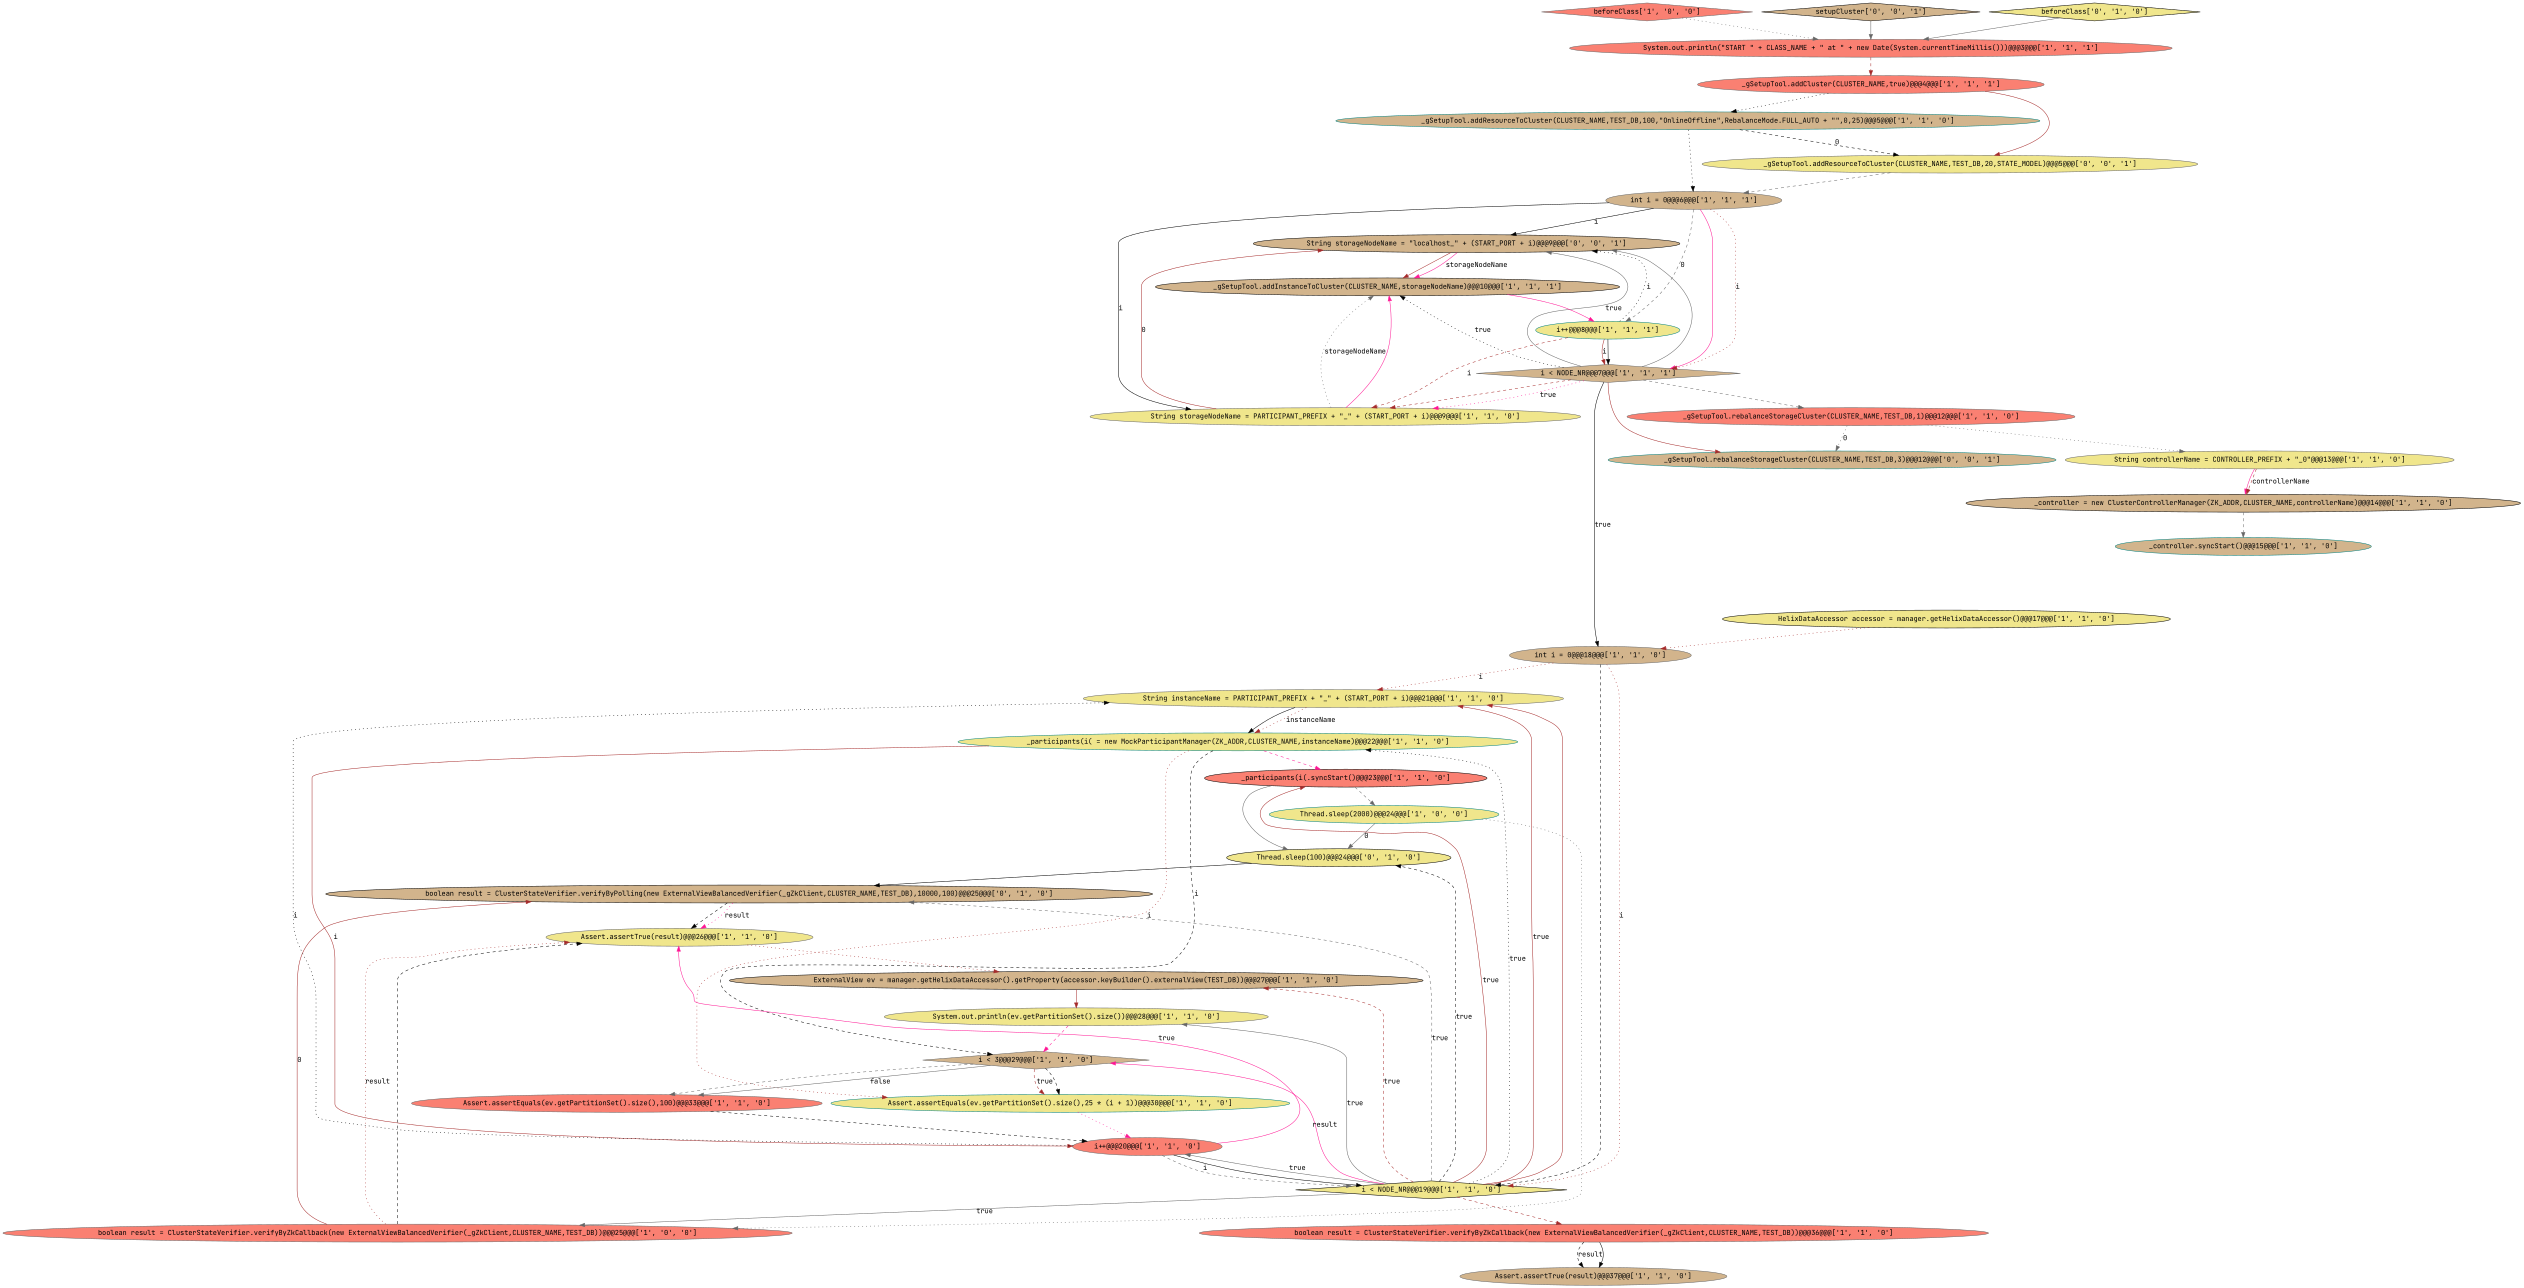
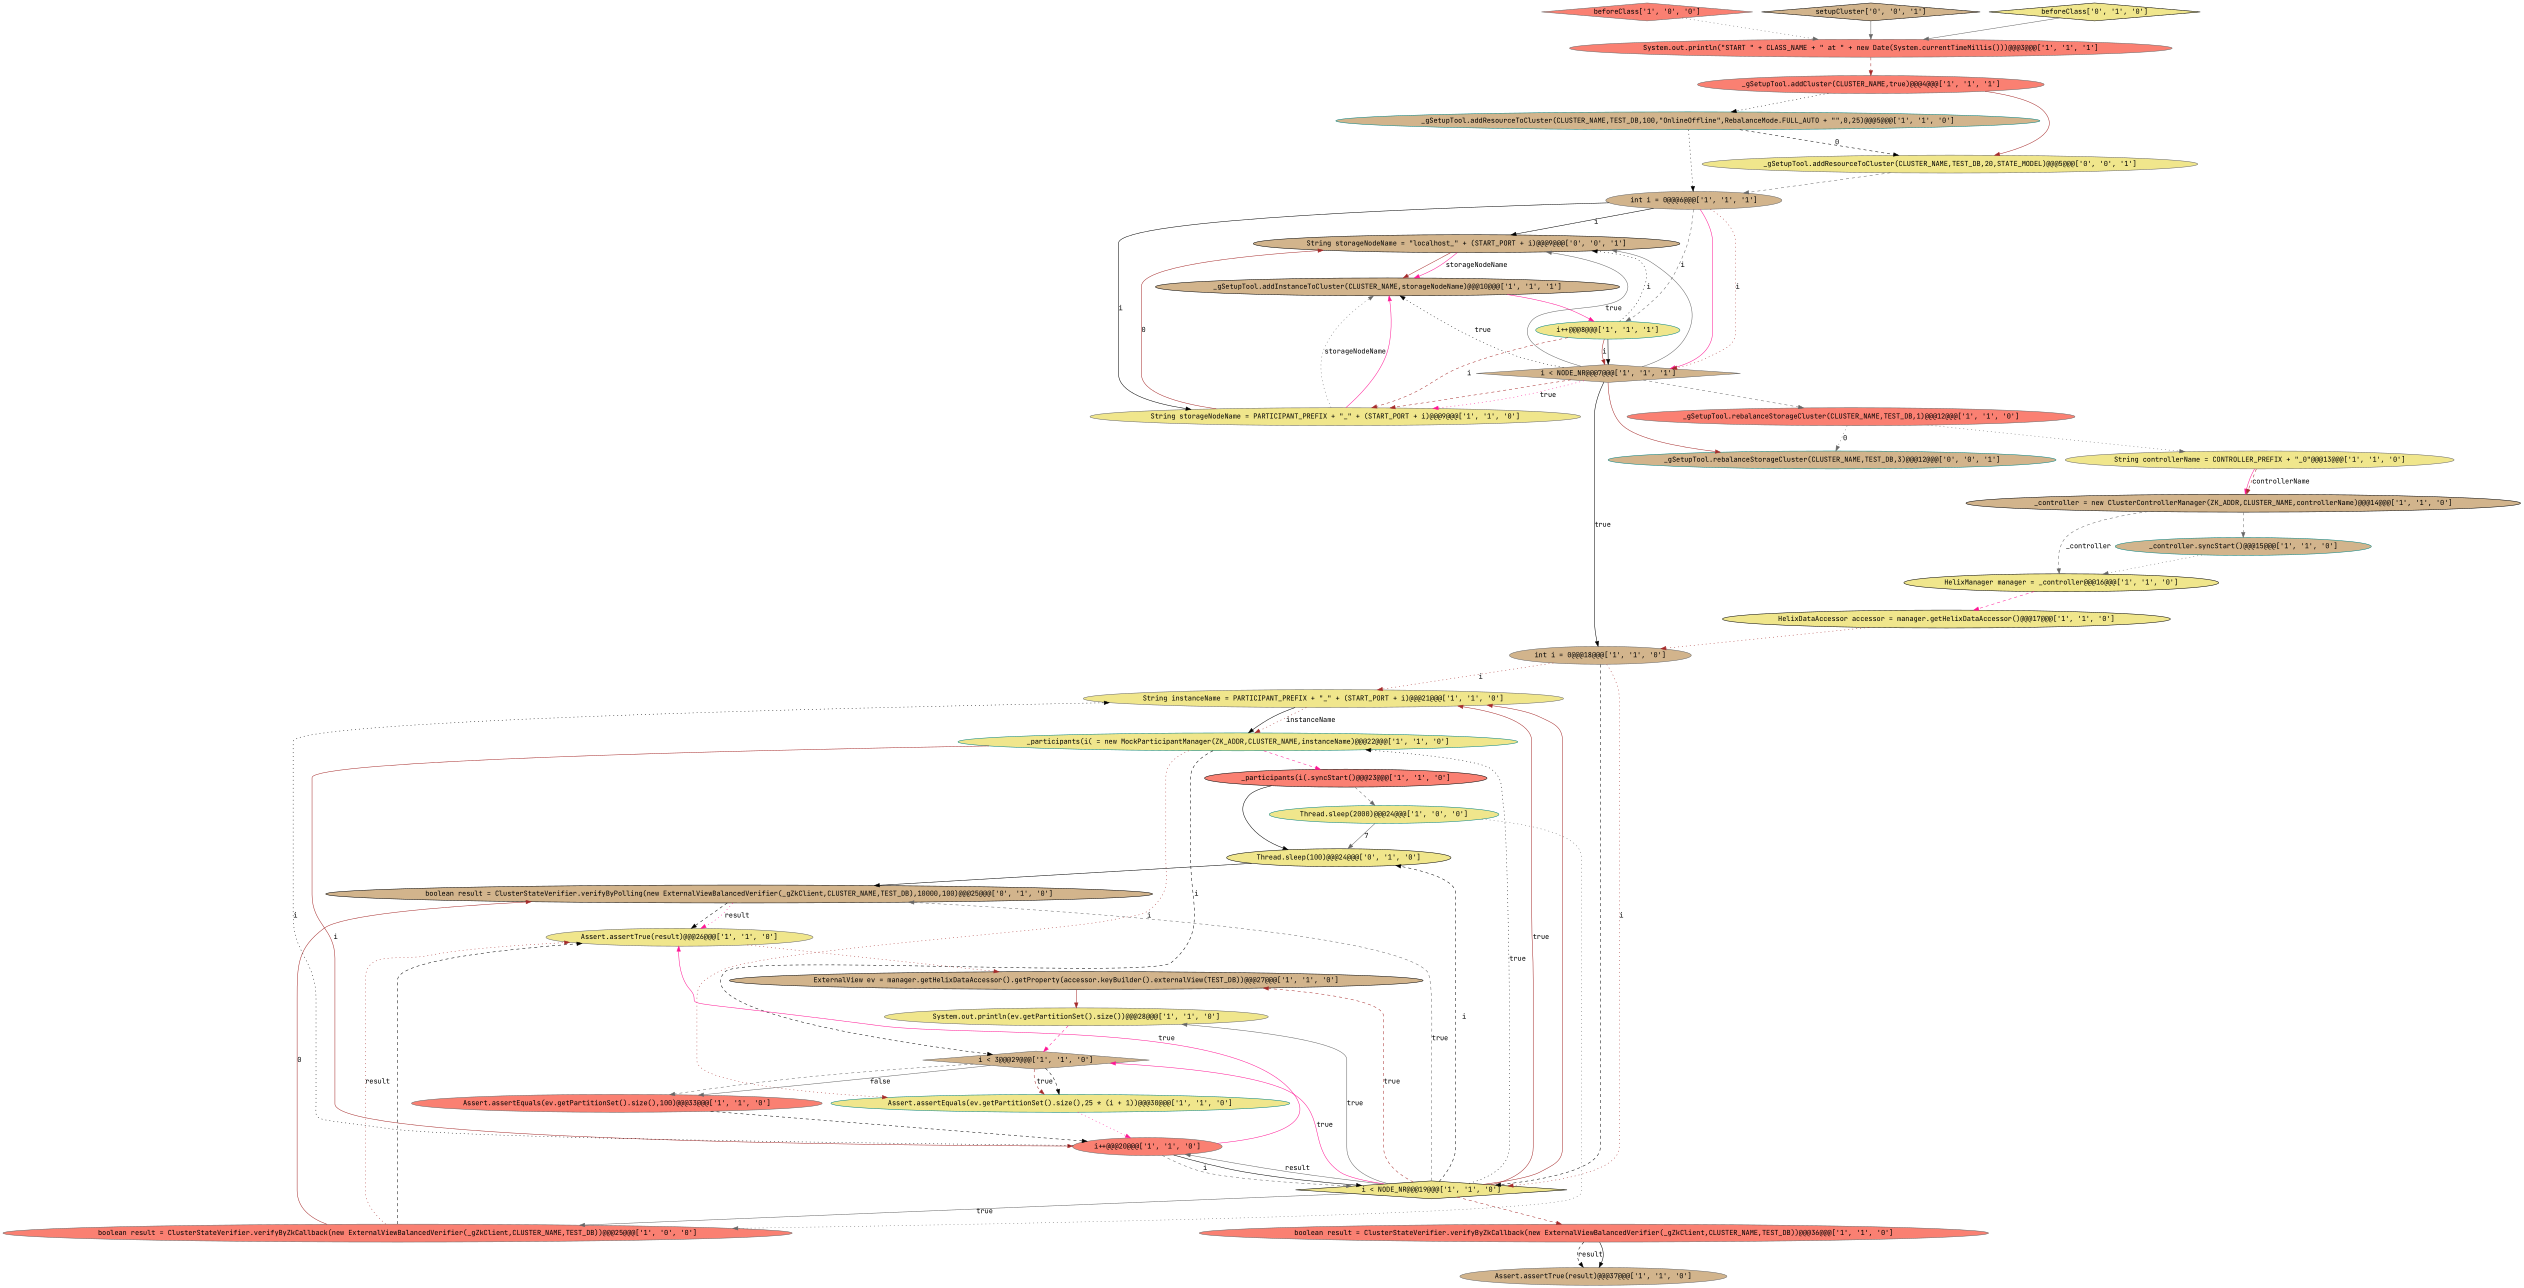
(1683, 265) -> (1683, 265)
none -> (2061, 583)
(1245, 818) -> (1245, 818)
(1366, 836) -> (1366, 836)
(1469, 894) -> none
(1464, 1017) -> (1464, 1017)
(1325, 1125) -> (1325, 1125)
(1298, 1168) -> (1298, 1168)
